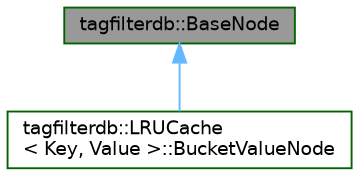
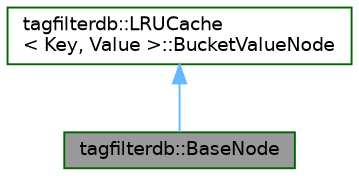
(180, 87) -> (180, 108)
